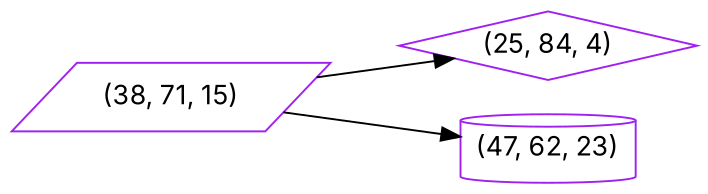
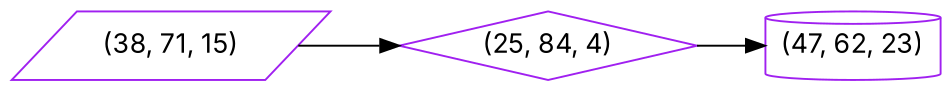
(362, 123) -> (721, 46)
